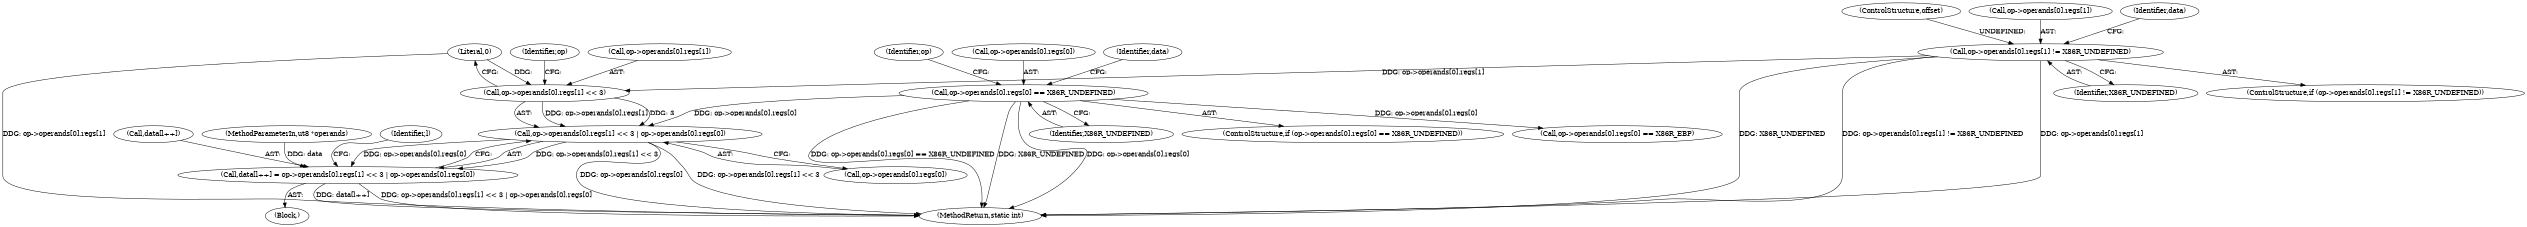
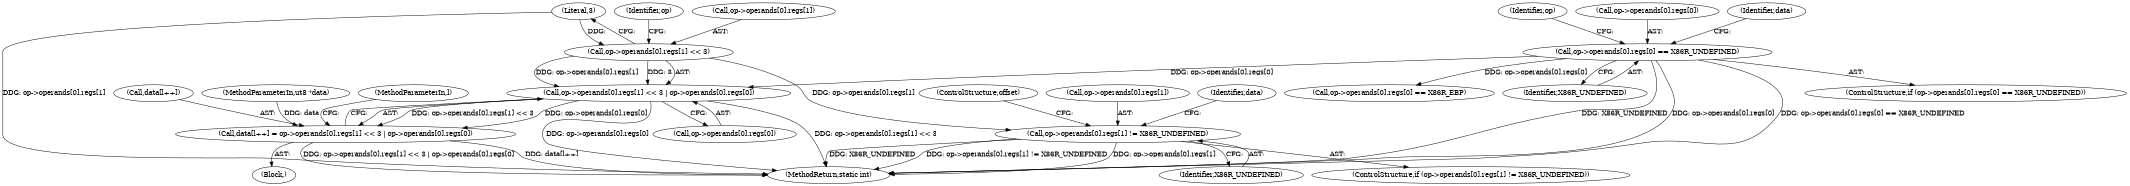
(2003, 32) -> (1066, 114)
(475, 52) -> (579, 11)
(1279, 73) -> (851, 113)
(287, 134) -> (276, 93)
(411, 134) -> (413, 93)
